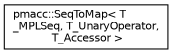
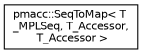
(86, 27) -> (71, 27)
